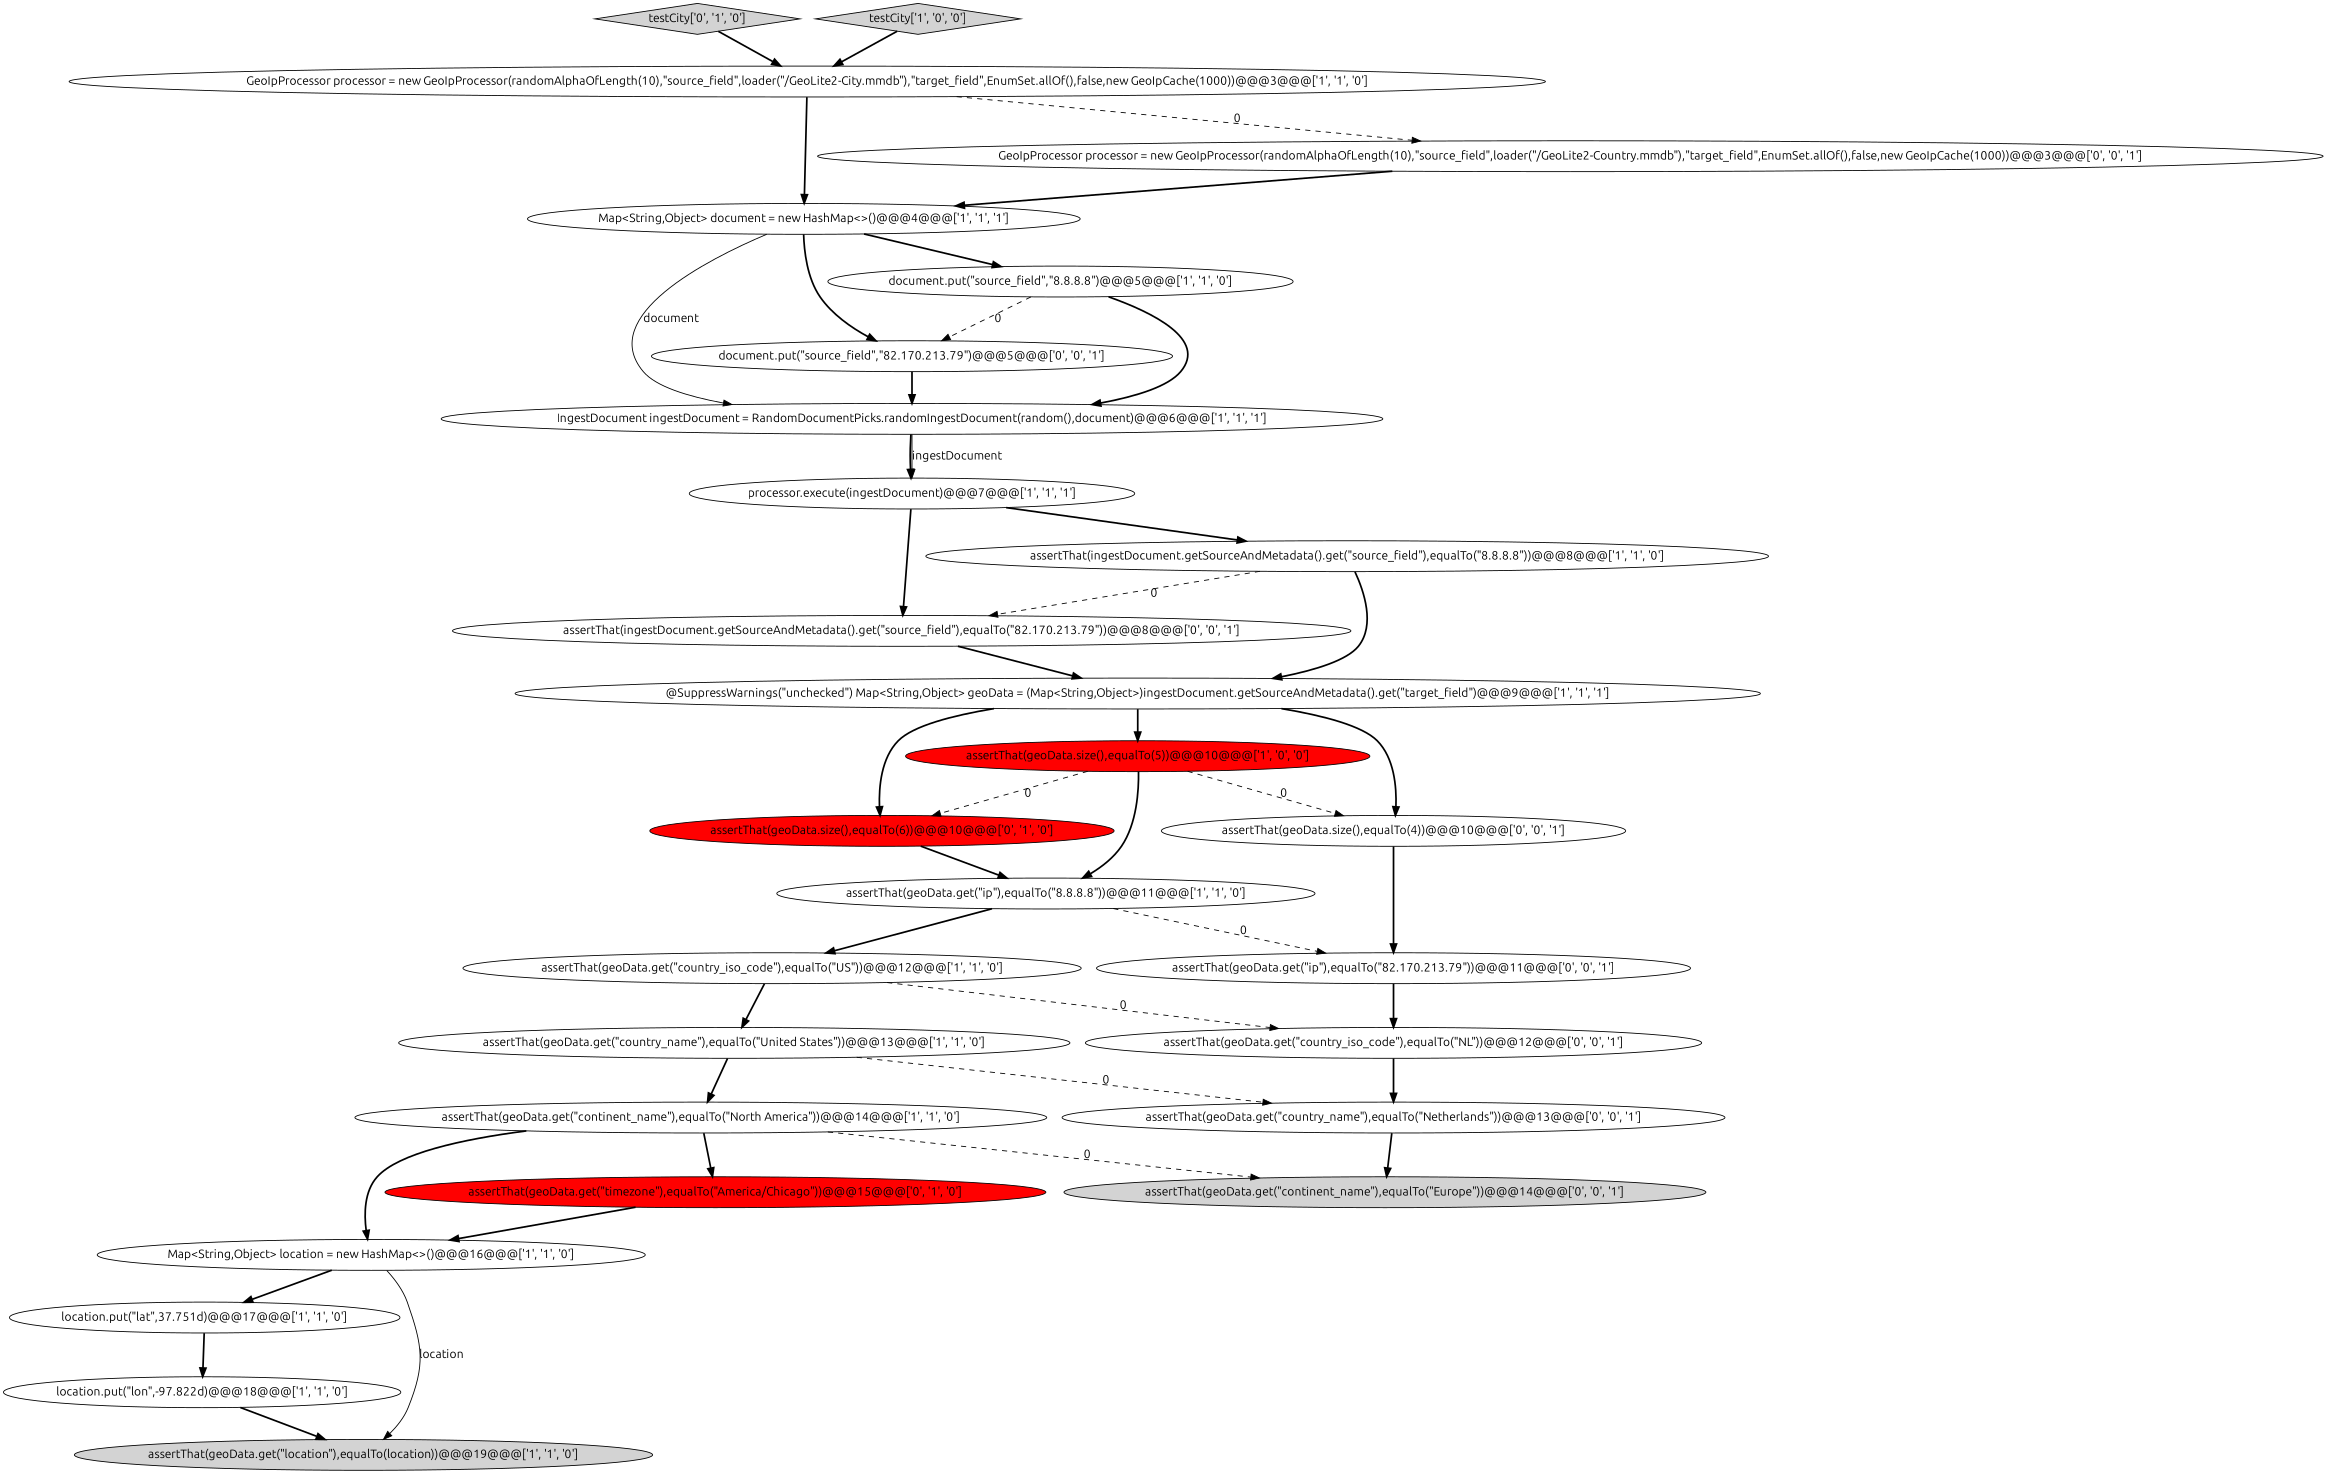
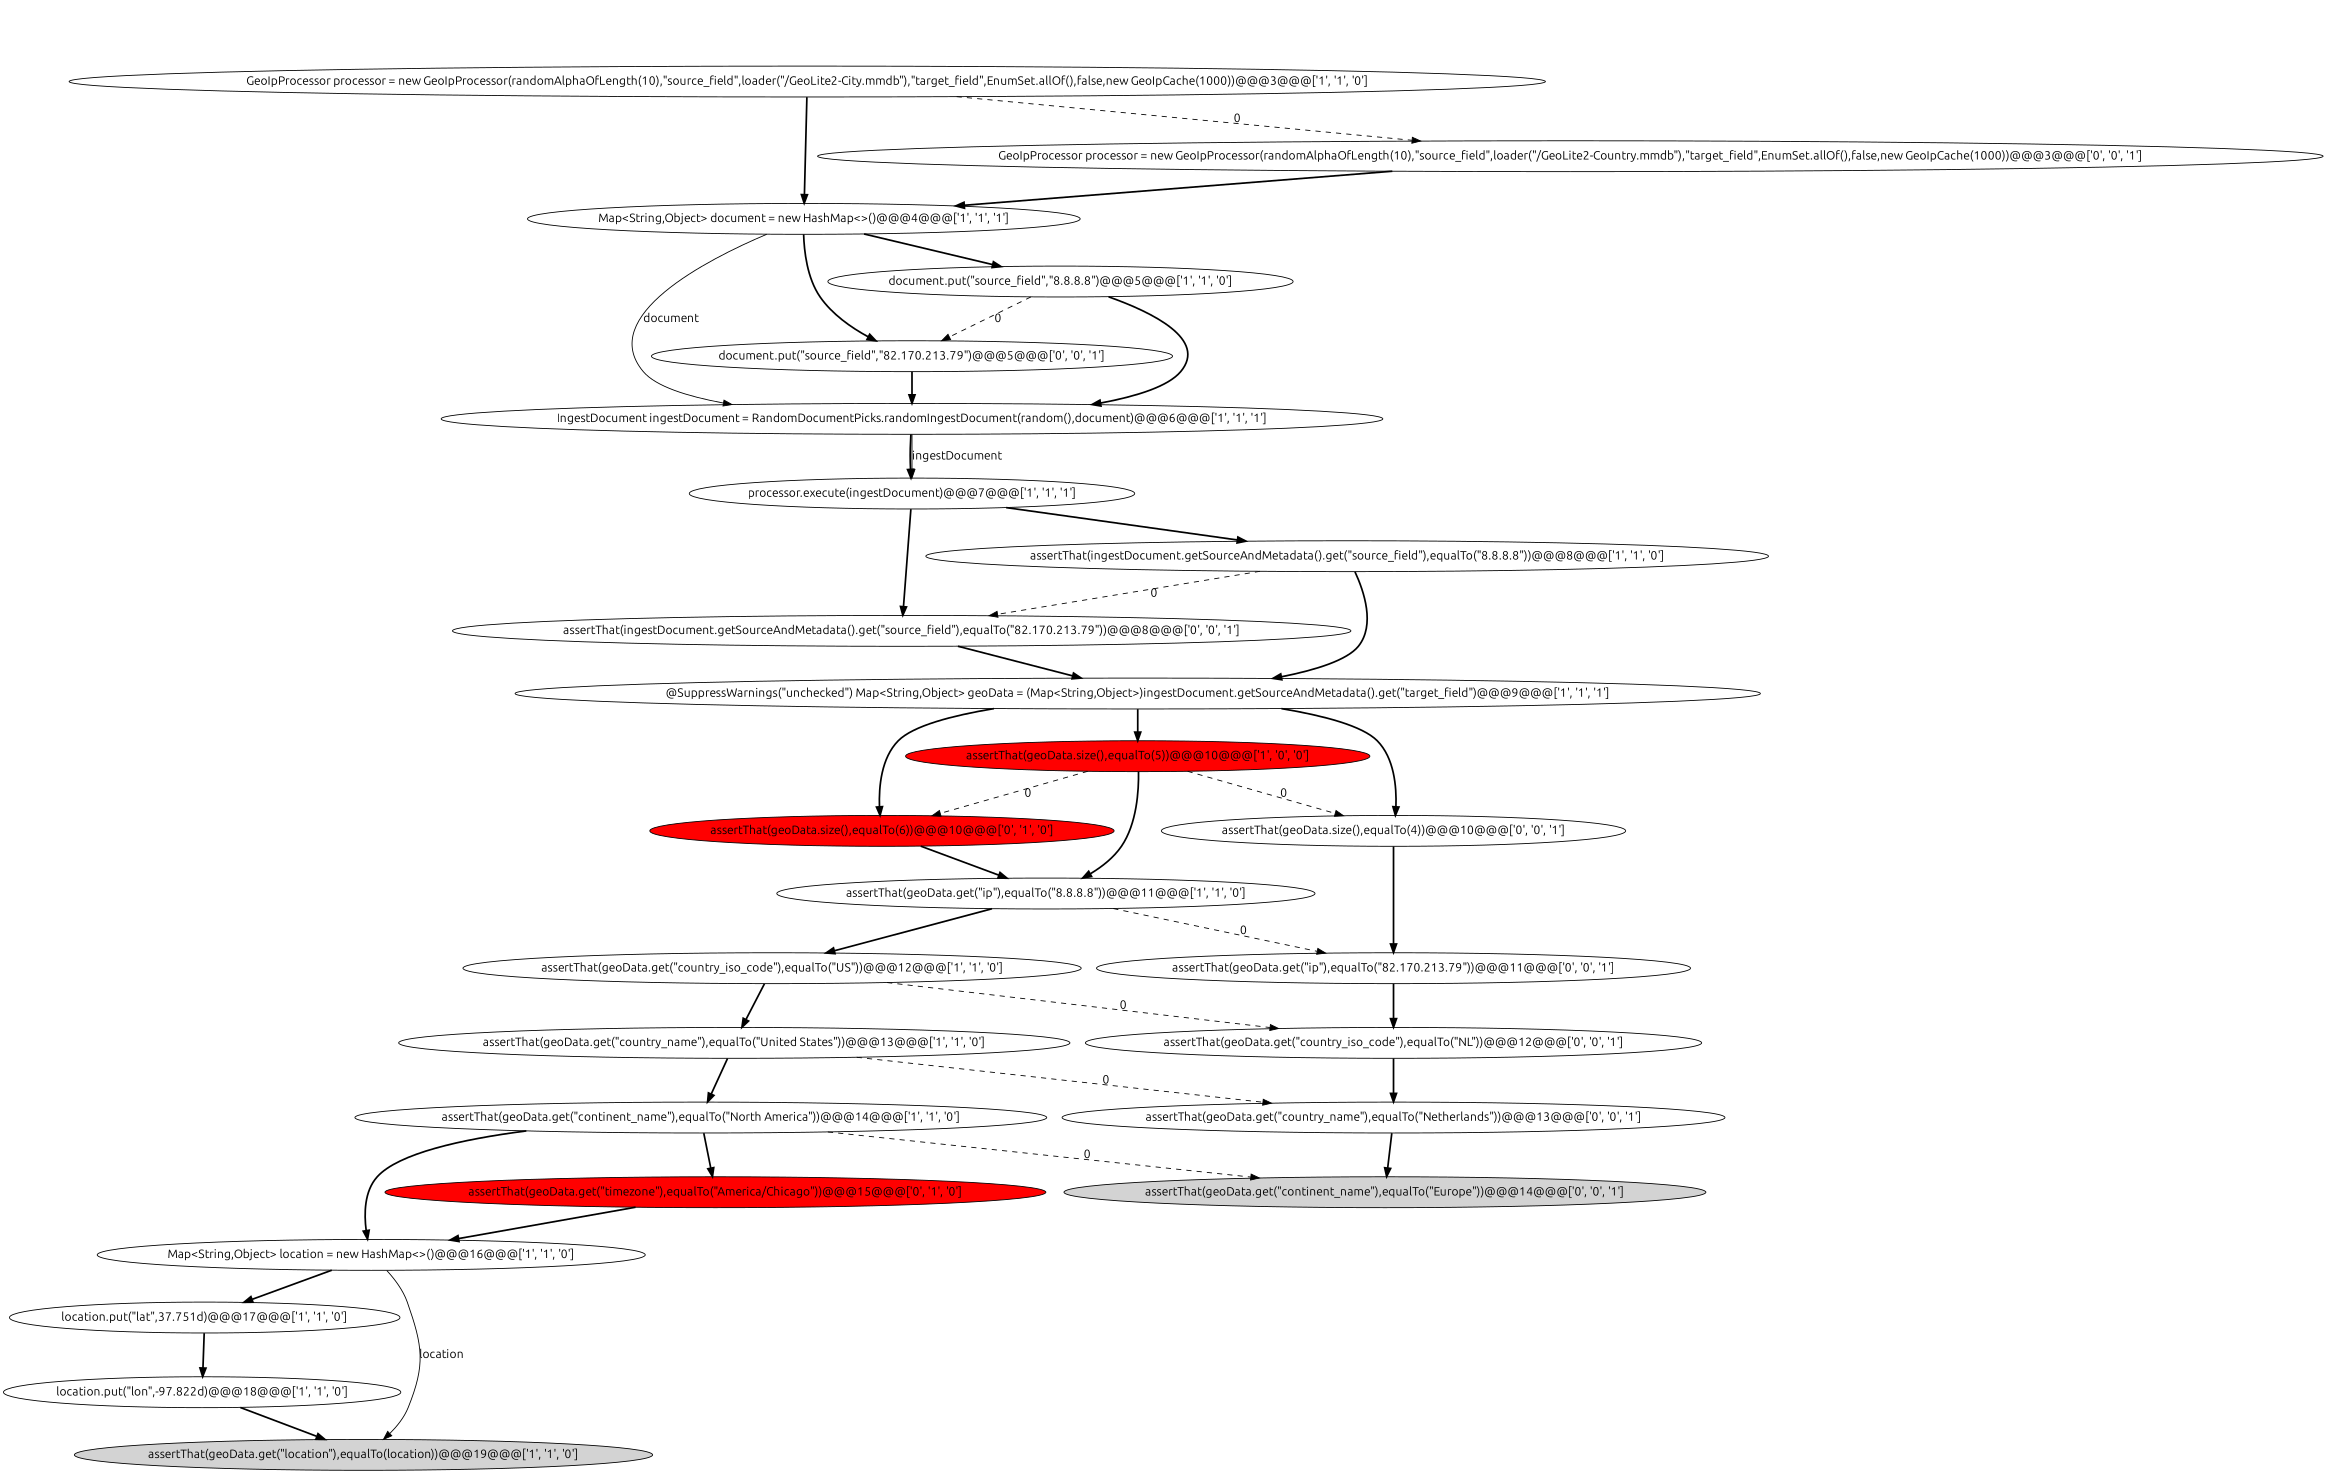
(697, 19) -> none
(918, 19) -> none
